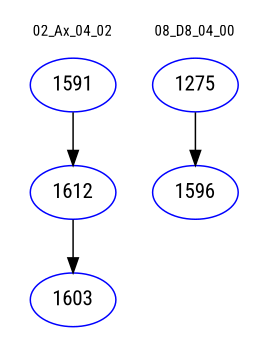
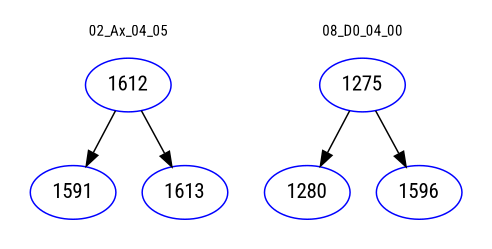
(73, 32) -> (129, 32)
(195, 32) -> (363, 32)
(73, 131) -> (104, 132)
none -> (307, 192)
(73, 300) -> (185, 192)
